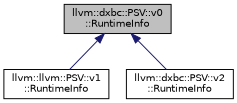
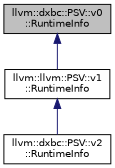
(152, 55) -> (57, 122)
